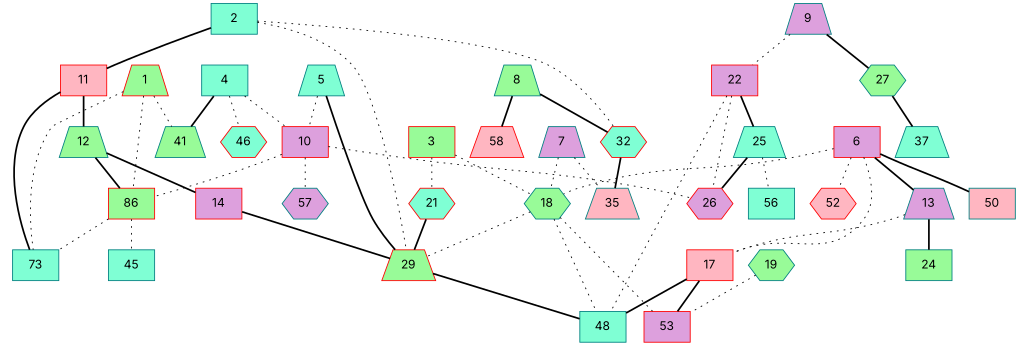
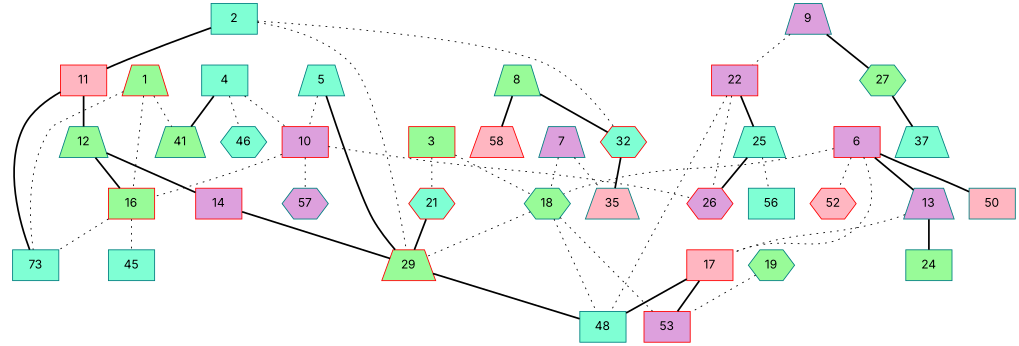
(244, 142) -> (244, 142)
(132, 204) -> (132, 204)
